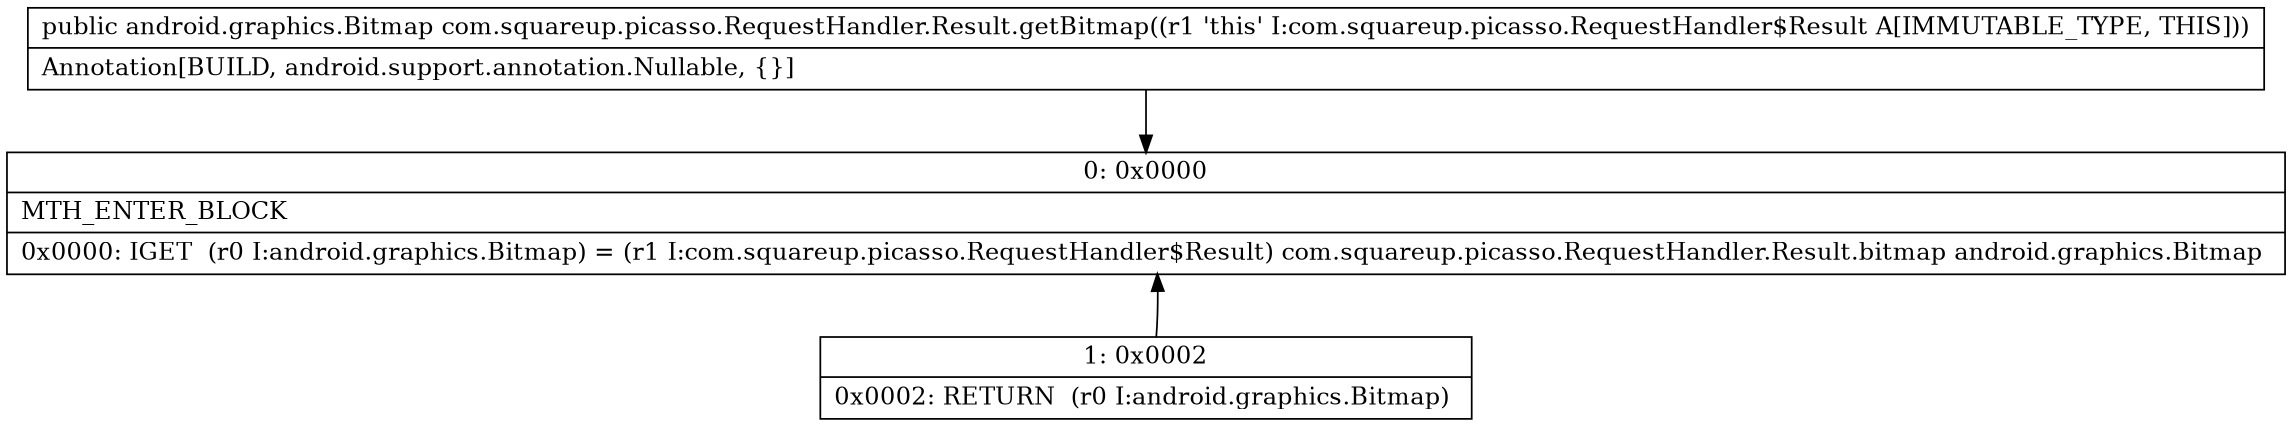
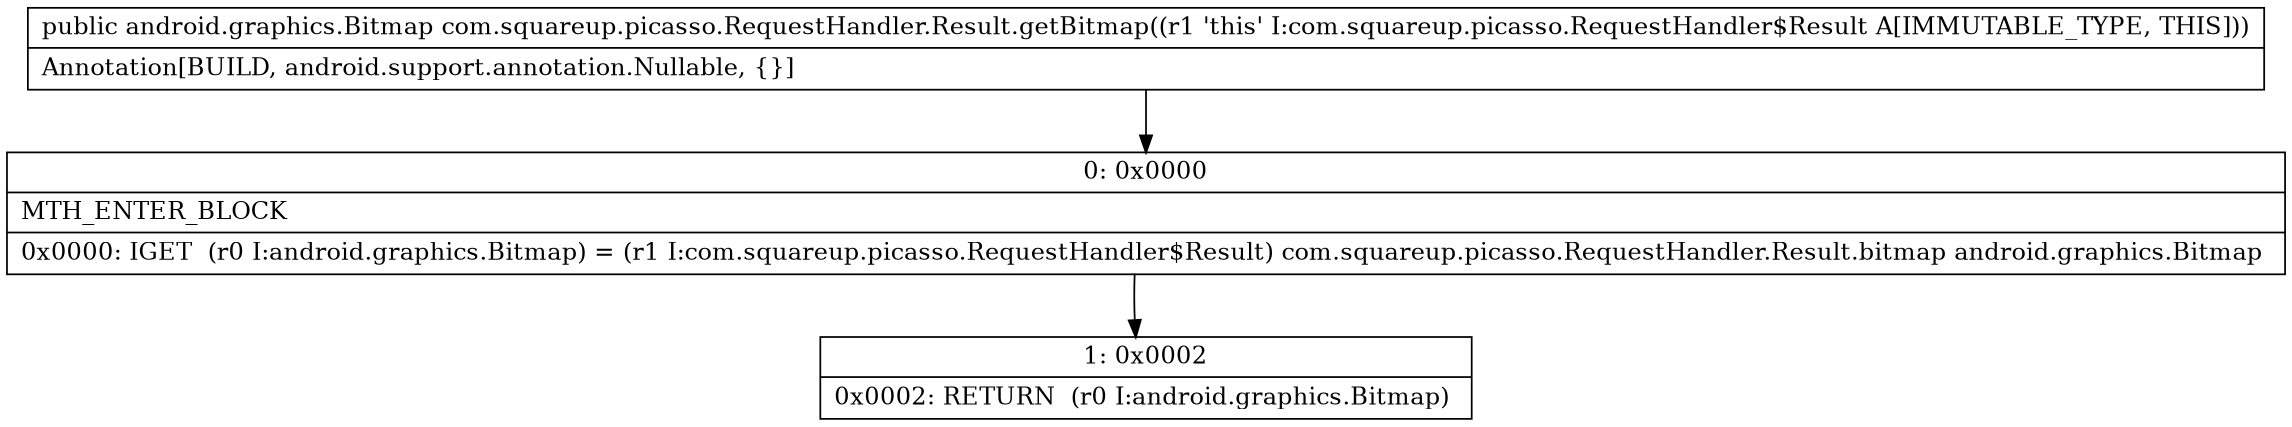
(1157, 314) -> (1134, 297)
